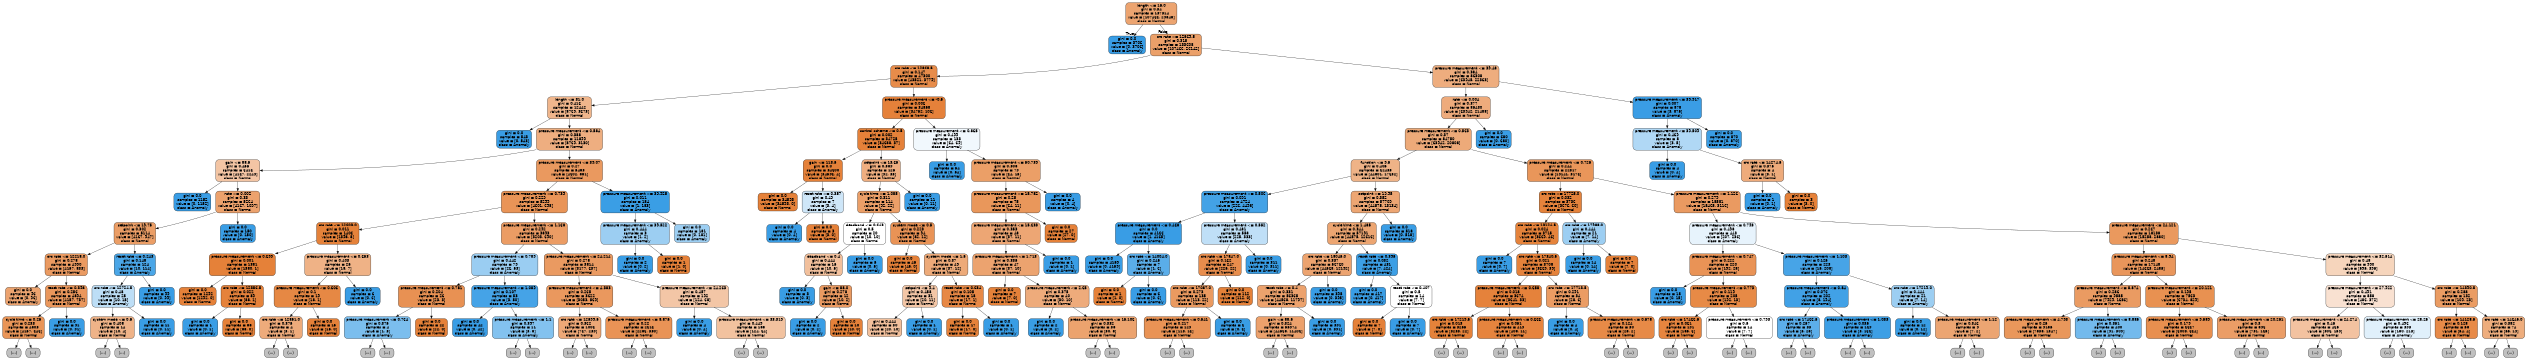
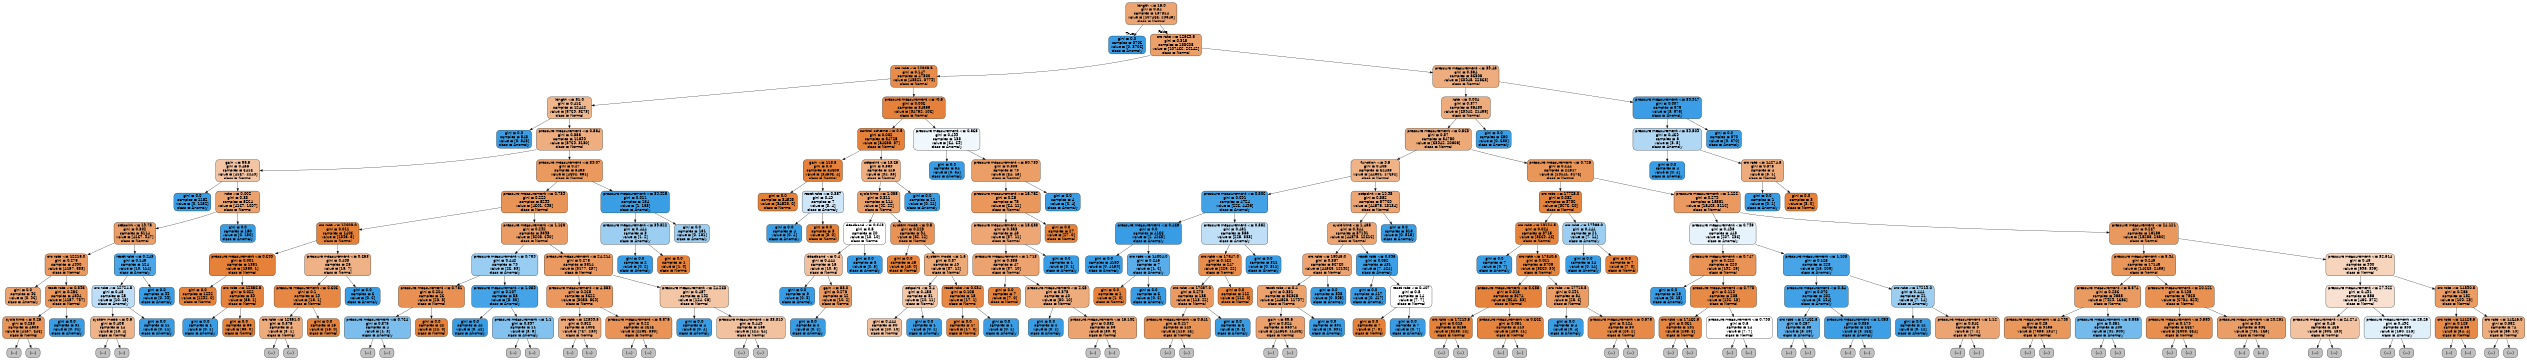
(846, 328) -> none
